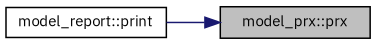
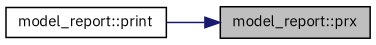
(295, 22) -> (295, 22)
